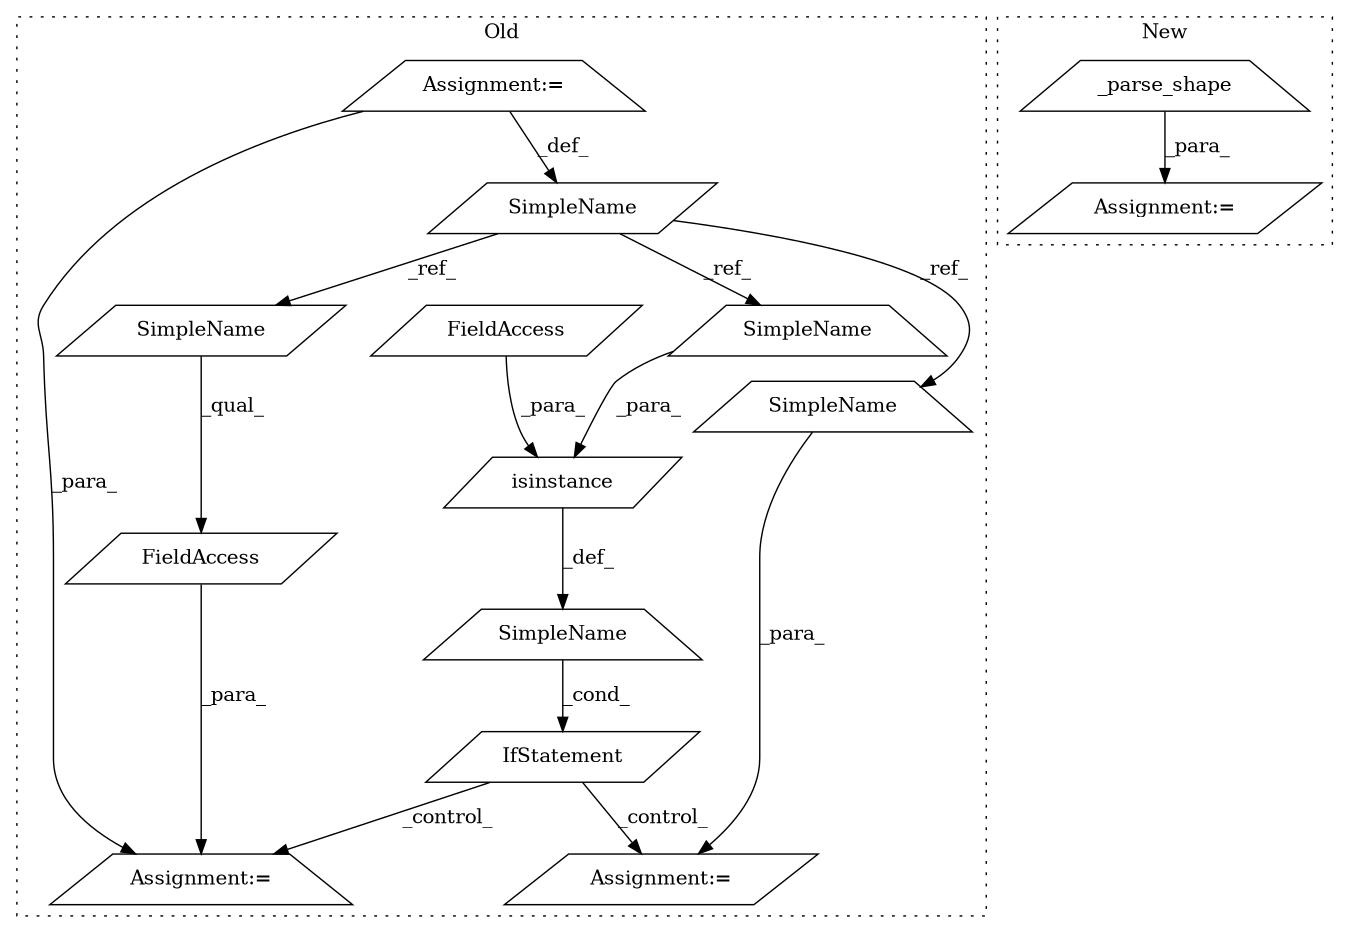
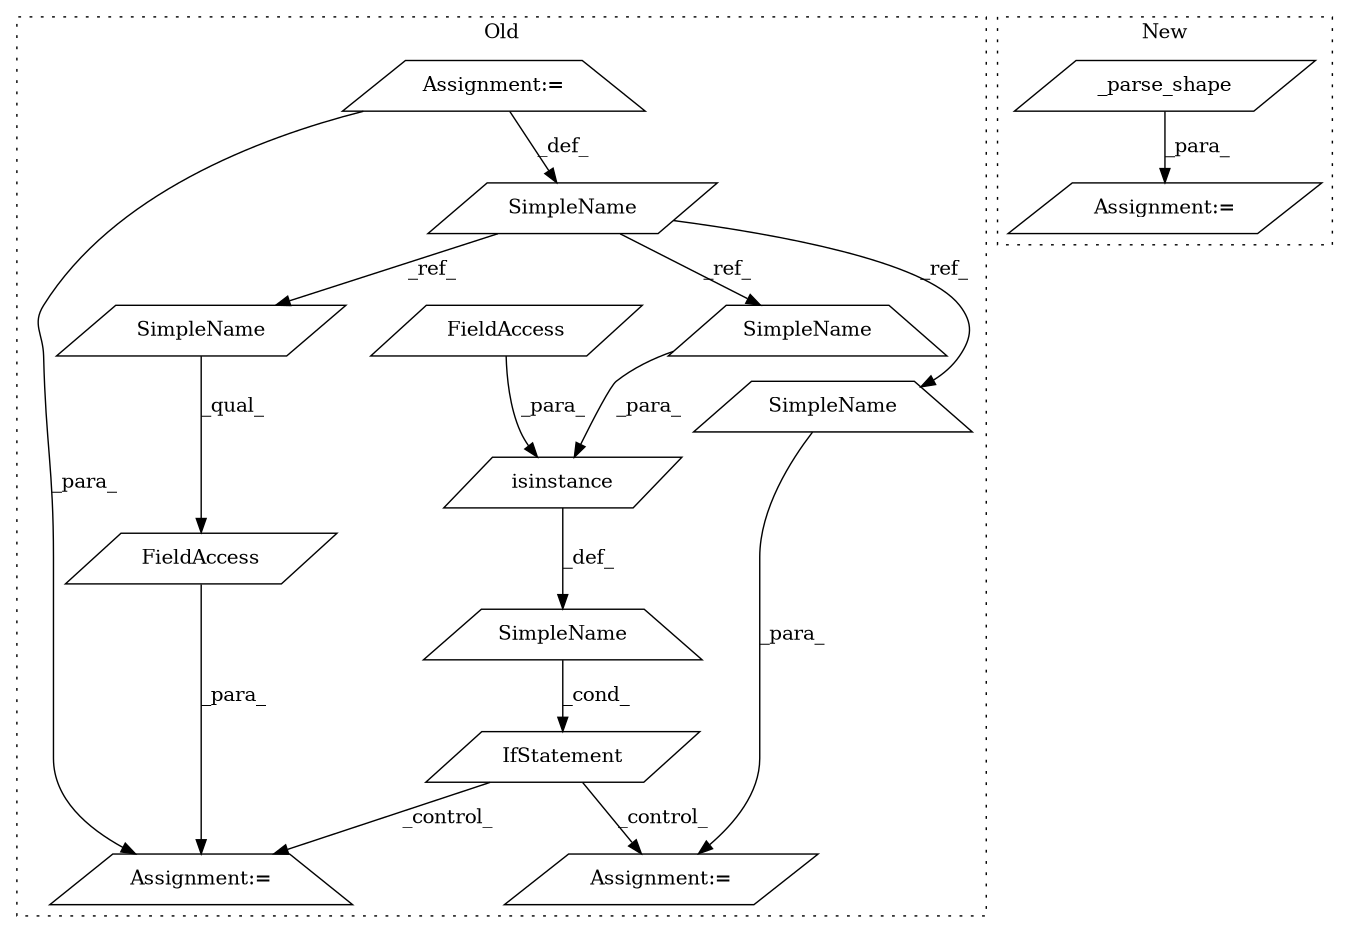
(1165, 86) -> (1165, 86)
